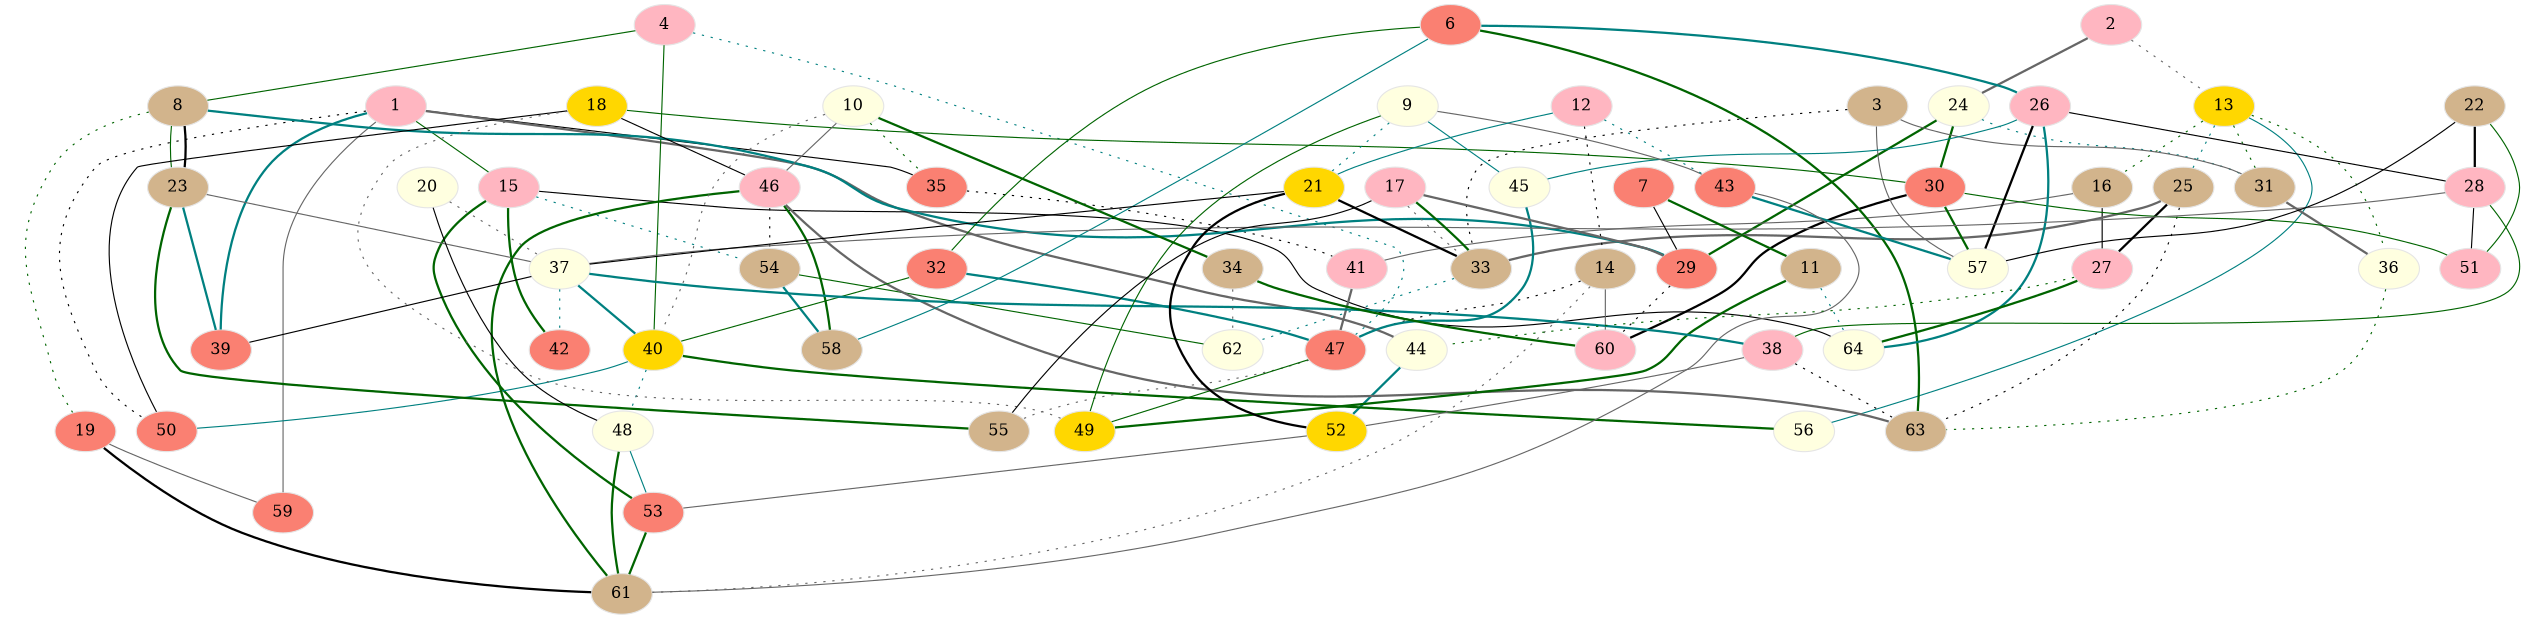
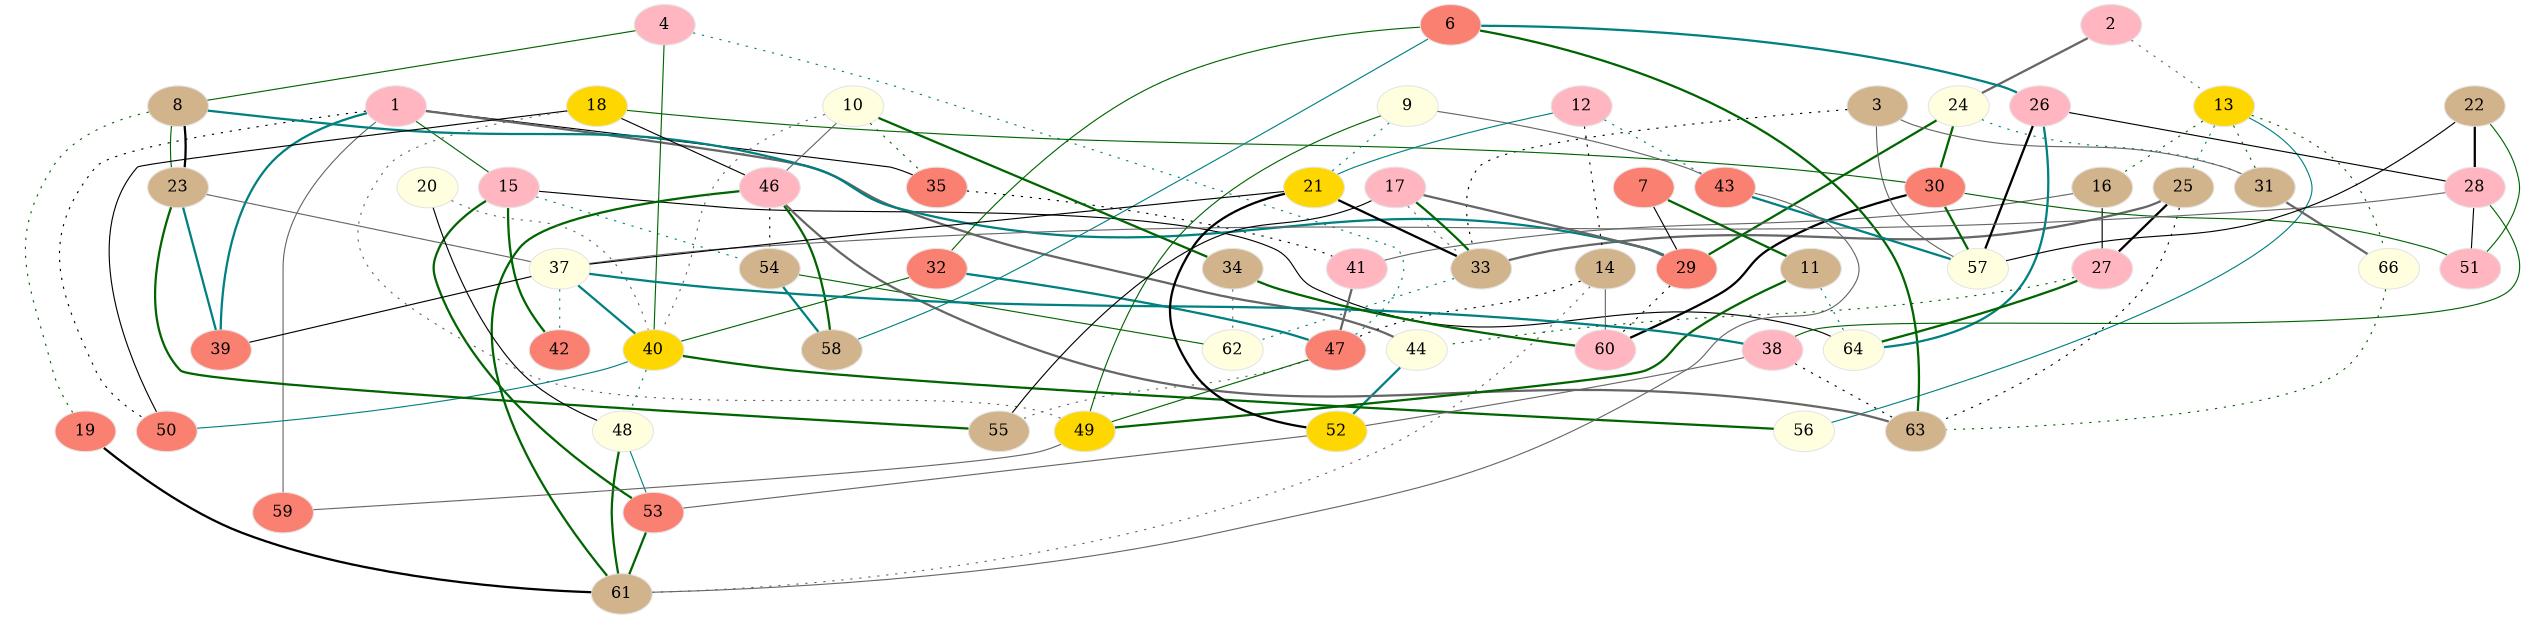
(1520, 187) -> none
(494, 228) -> (574, 232)
(2389, 269) -> (2389, 269)
(183, 474) -> (688, 485)
